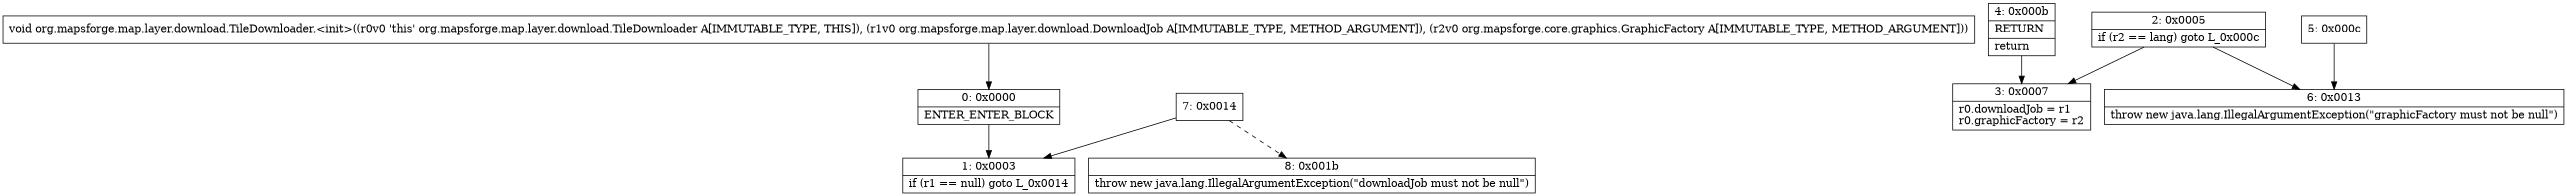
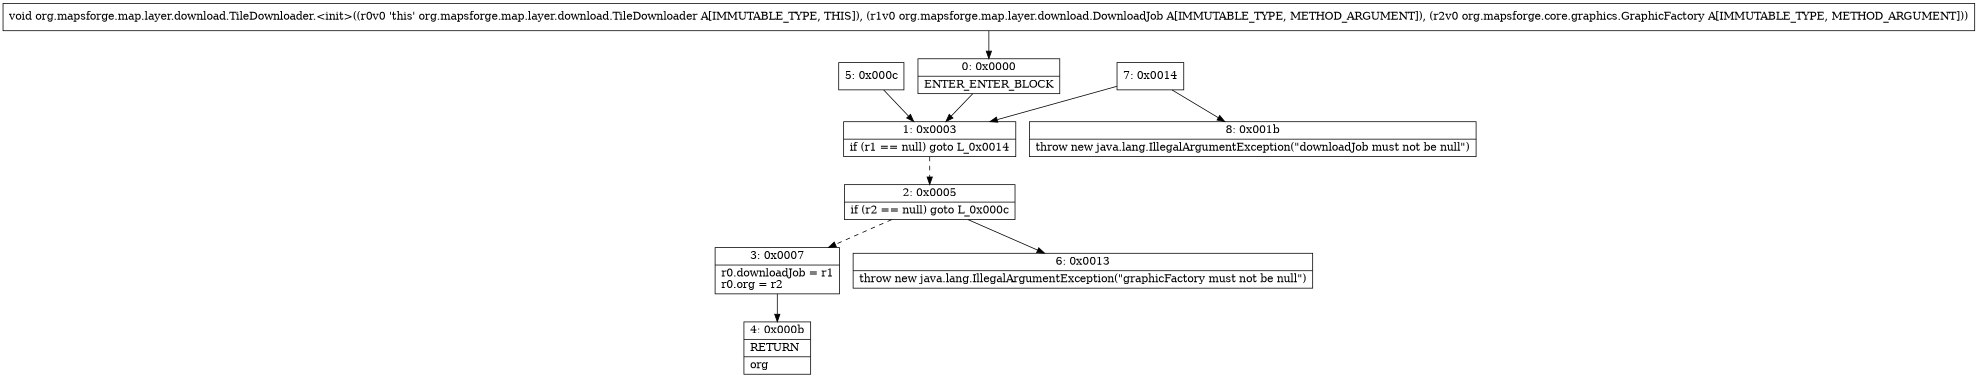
(2179, 38) -> (930, 210)
(2012, 47) -> (759, 365)
(2334, 63) -> (896, 103)
(2110, 64) -> (864, 232)
(2022, 66) -> (777, 304)
(2022, 121) -> (752, 285)
(1255, 137) -> (1195, 104)
none -> (930, 167)
